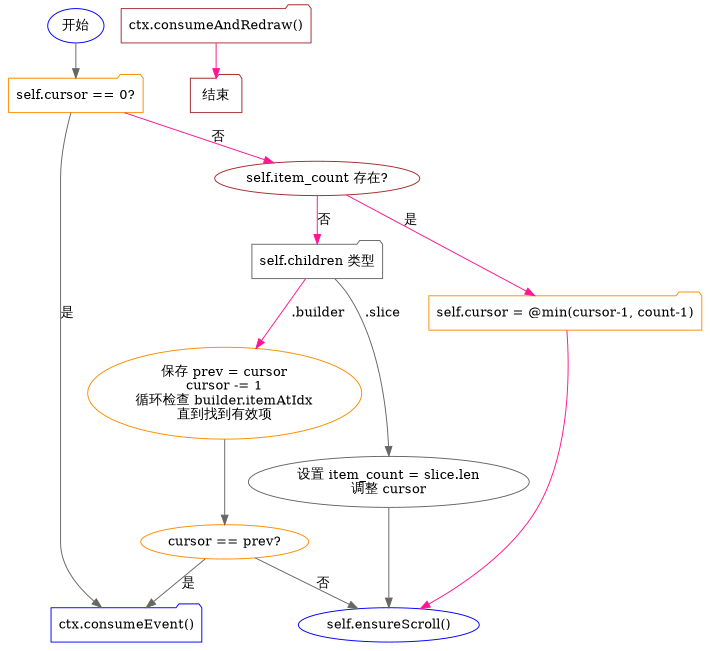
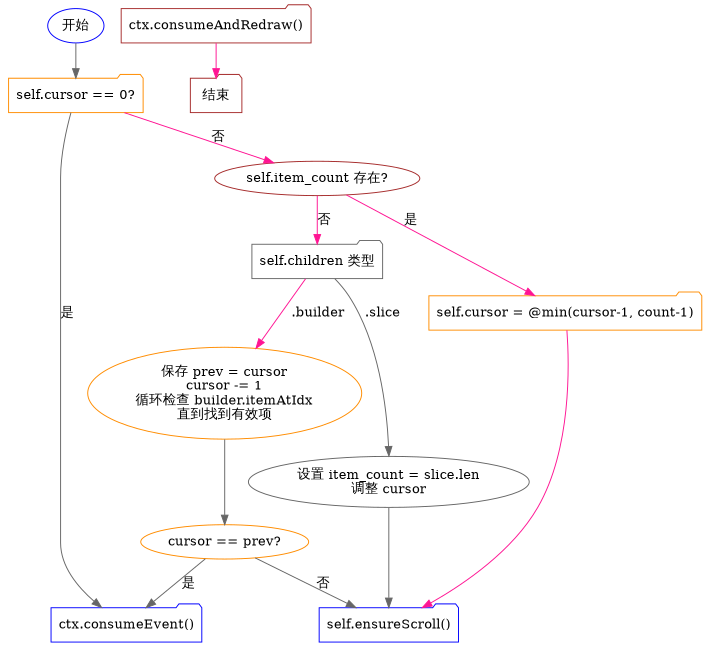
(389, 625) -> (389, 625)
